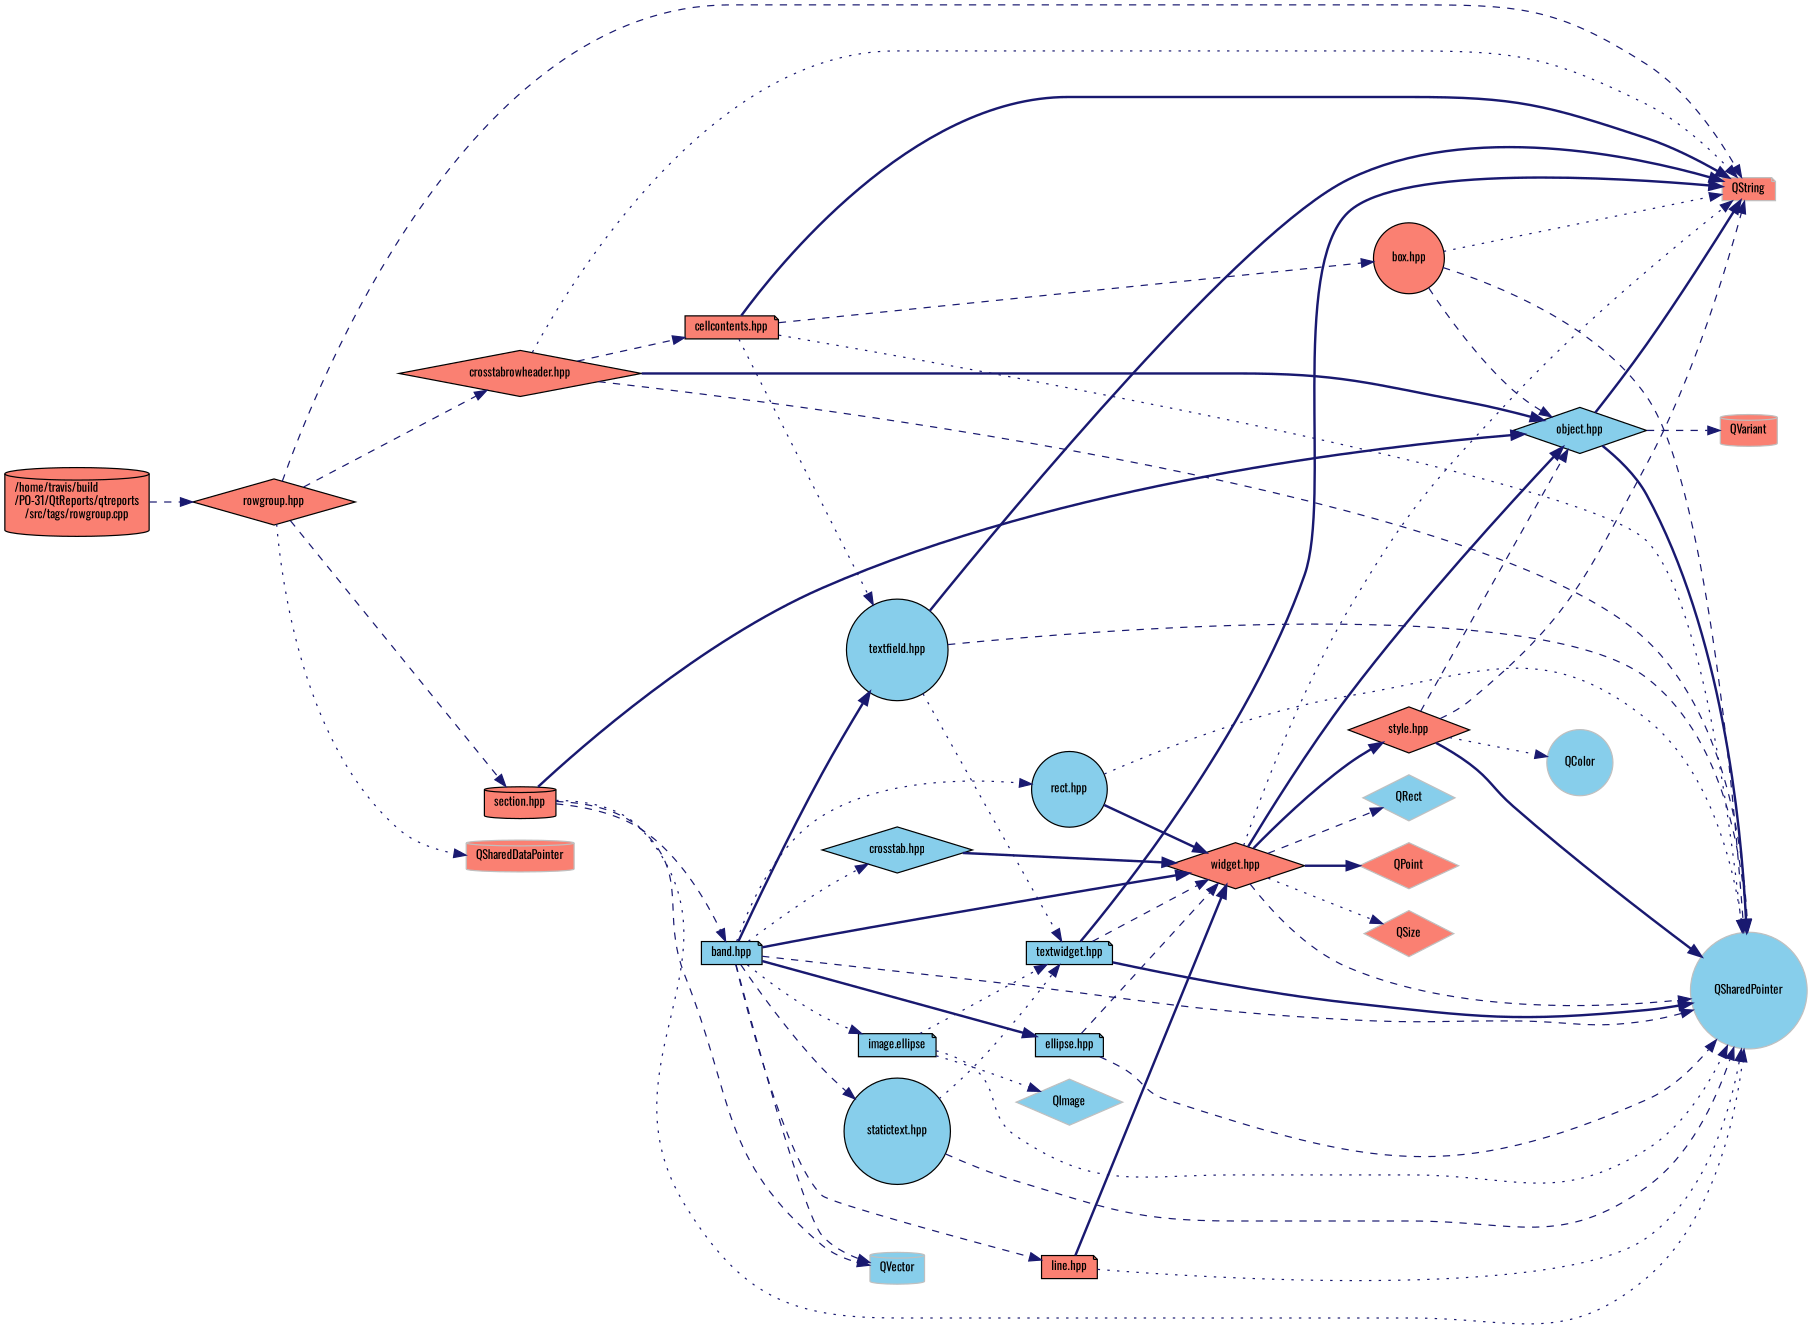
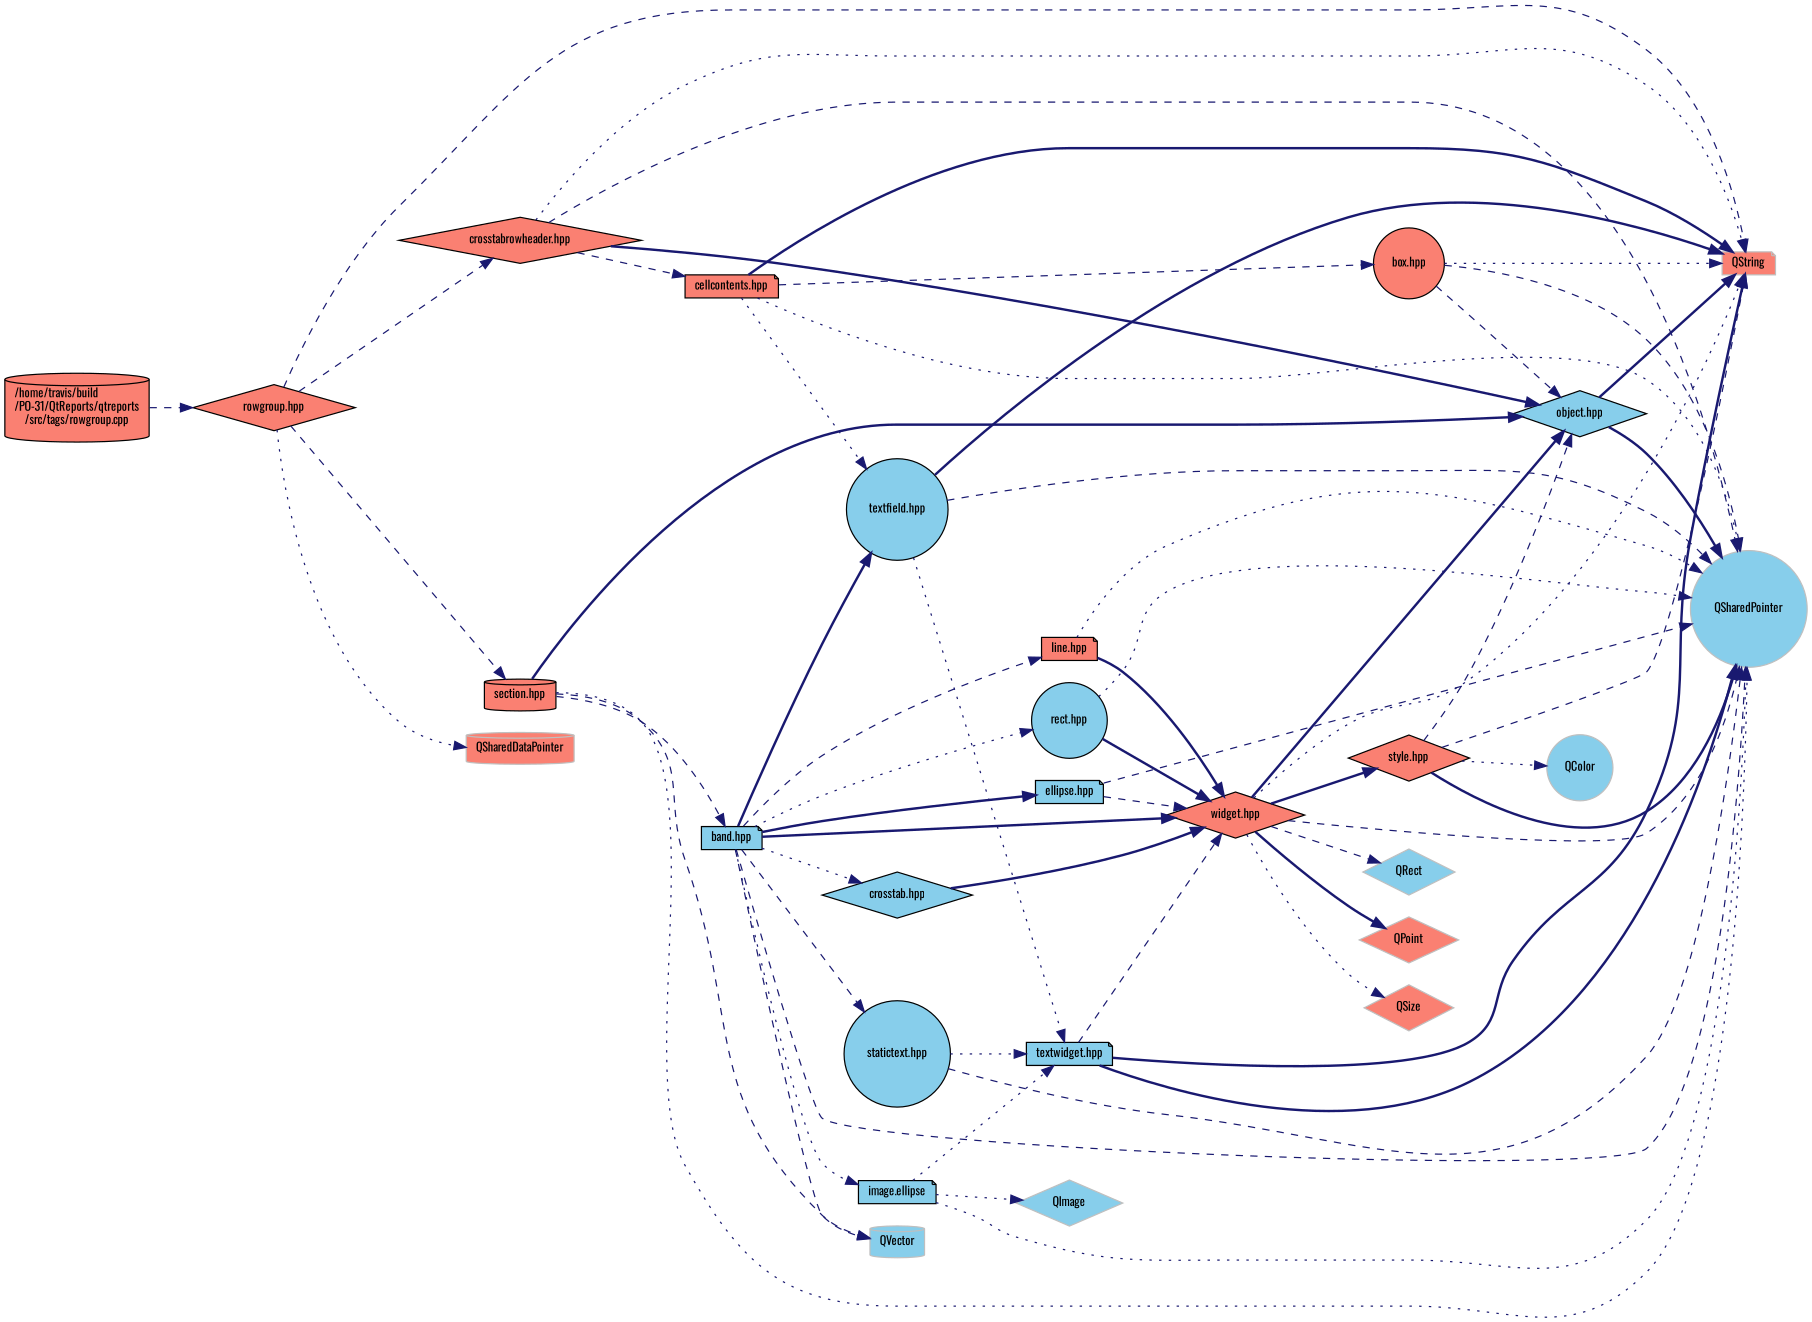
(1749, 430) -> none
